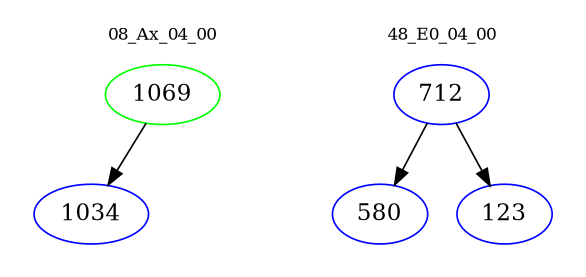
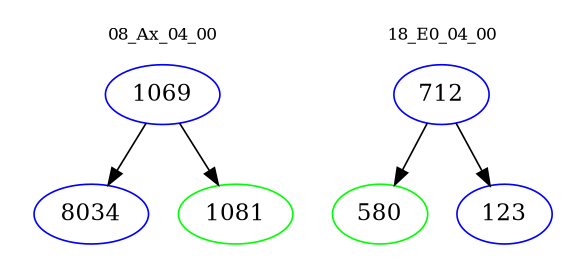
(442, 36) -> (442, 36)
(163, 95) -> (163, 95)
(91, 214) -> (91, 214)
none -> (236, 214)
(380, 214) -> (380, 214)
